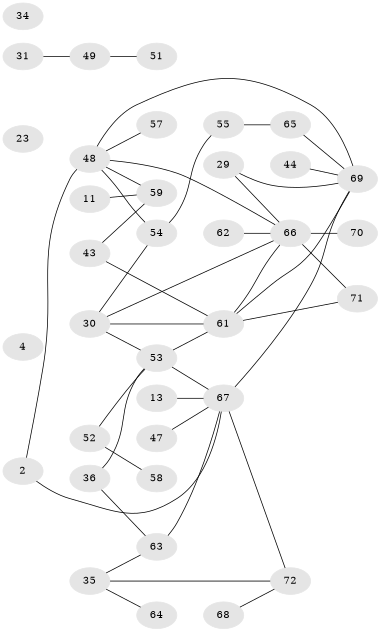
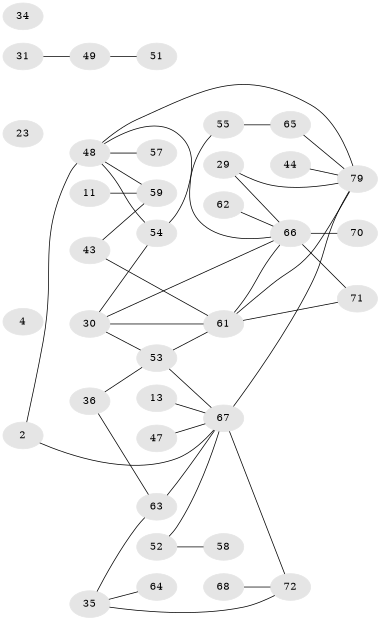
(357, 179) -> (357, 179)
(121, 397) -> (199, 486)
